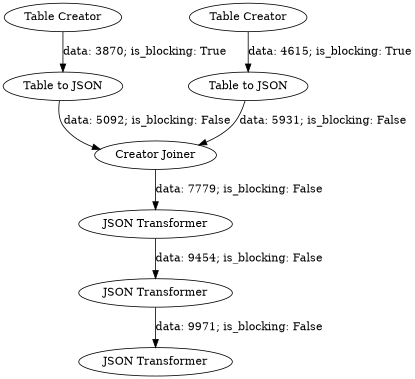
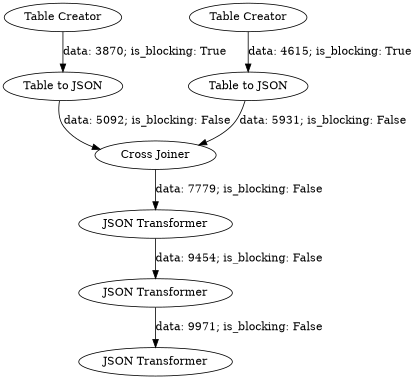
(156, 155) -> (156, 155)
